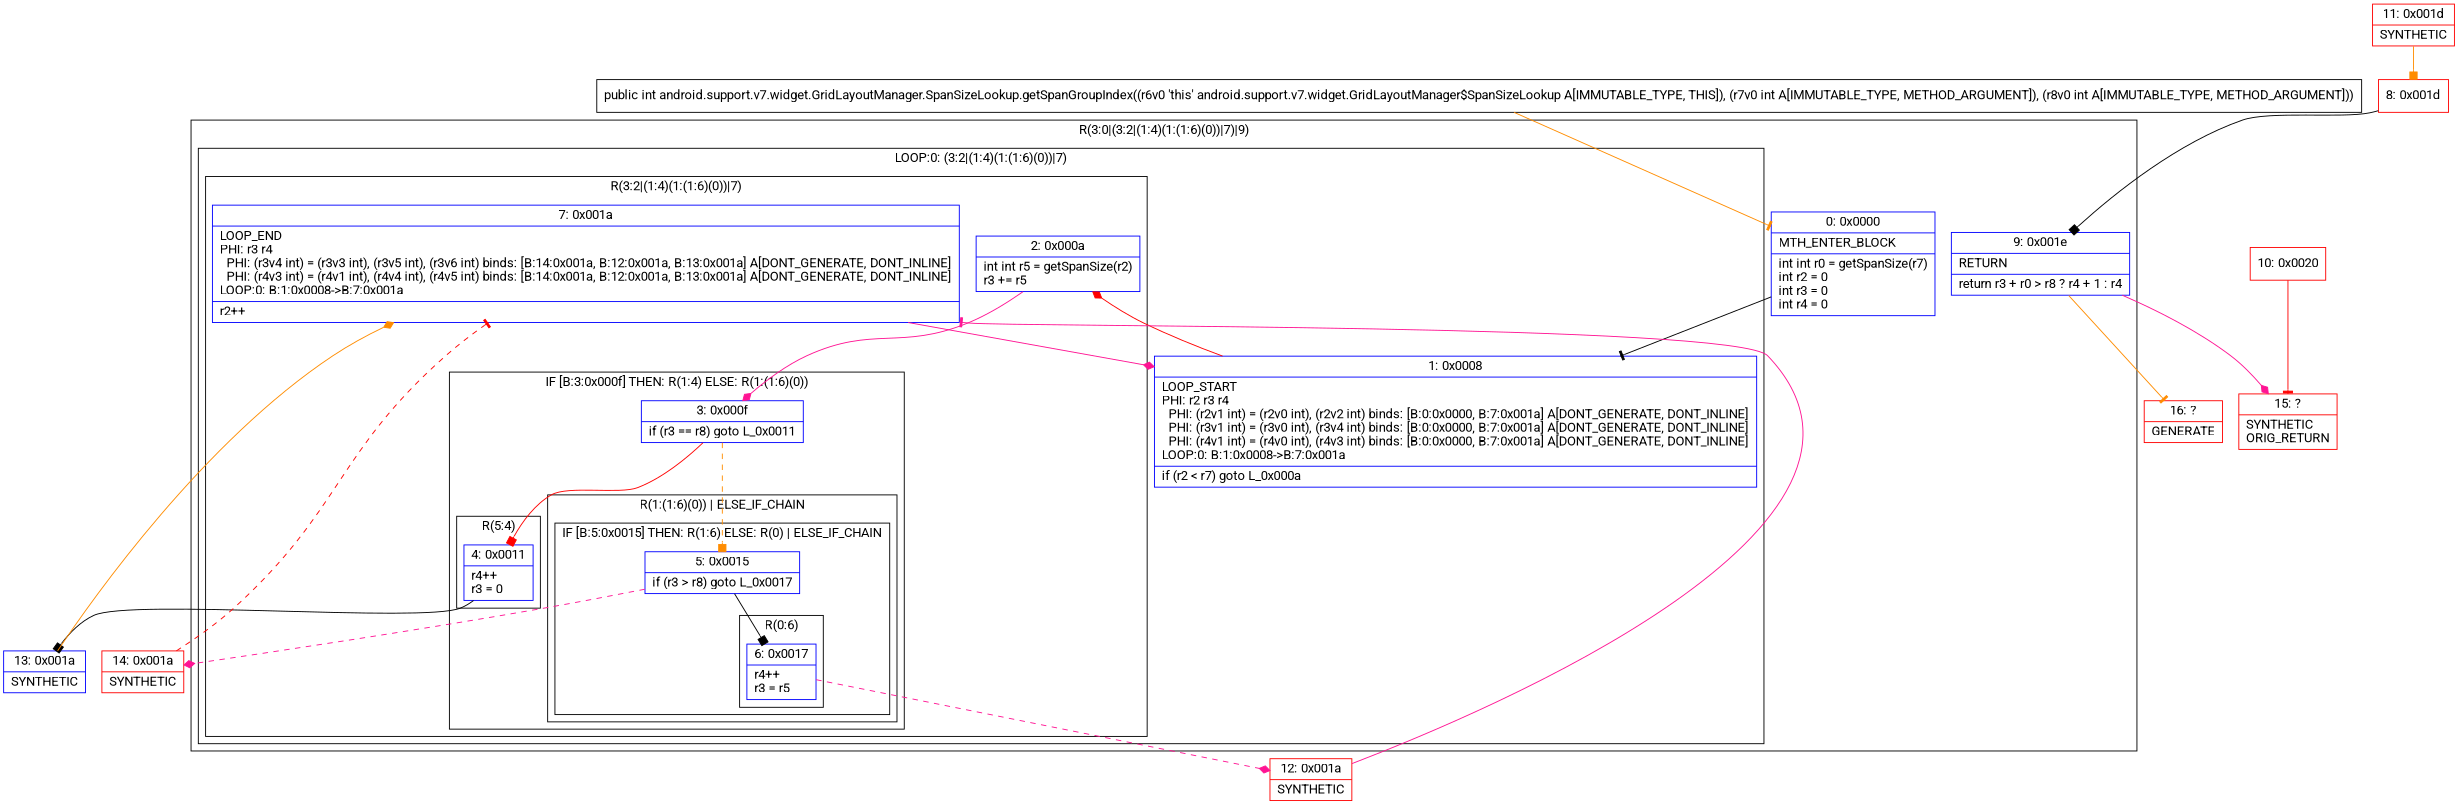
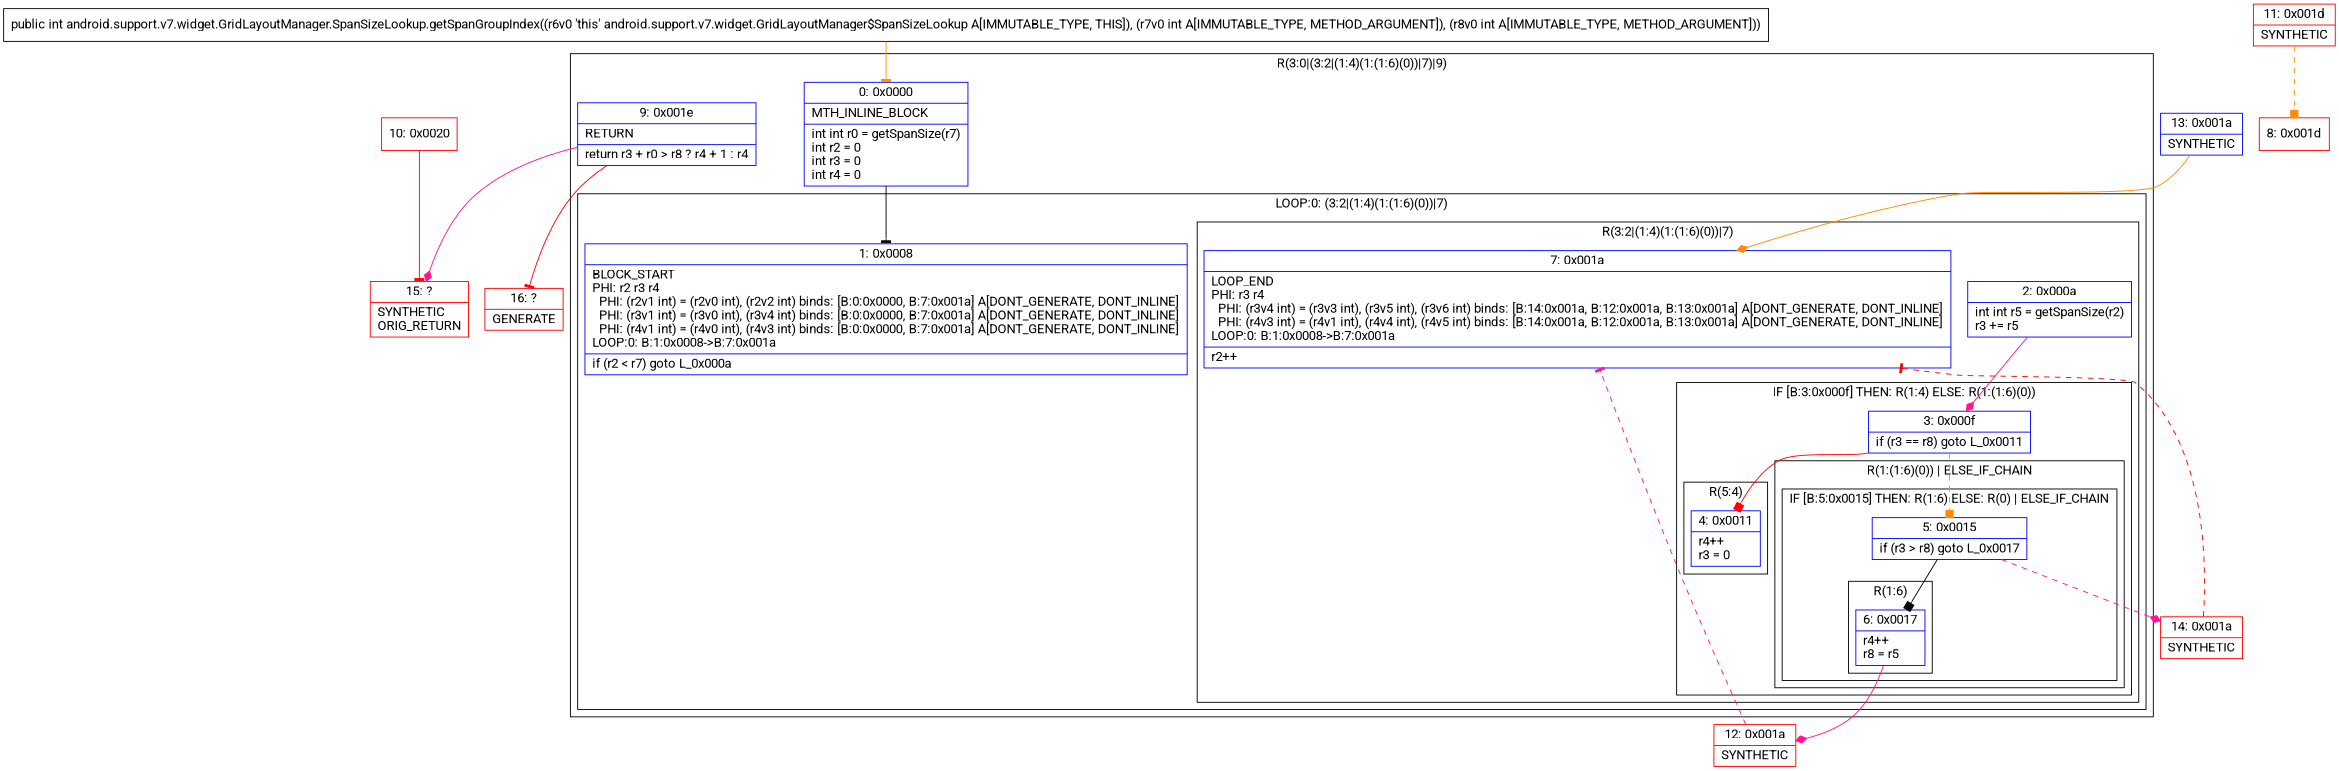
(2413, 58) -> (2294, 77)
(2215, 132) -> none
(1838, 243) -> (870, 113)
(1163, 332) -> none
(1699, 343) -> (1670, 550)
(1026, 344) -> none
(2115, 346) -> (558, 217)
(1199, 387) -> (634, 275)
(263, 611) -> none
(781, 626) -> (1890, 592)
(772, 689) -> (1881, 655)
(1038, 724) -> (1843, 724)
